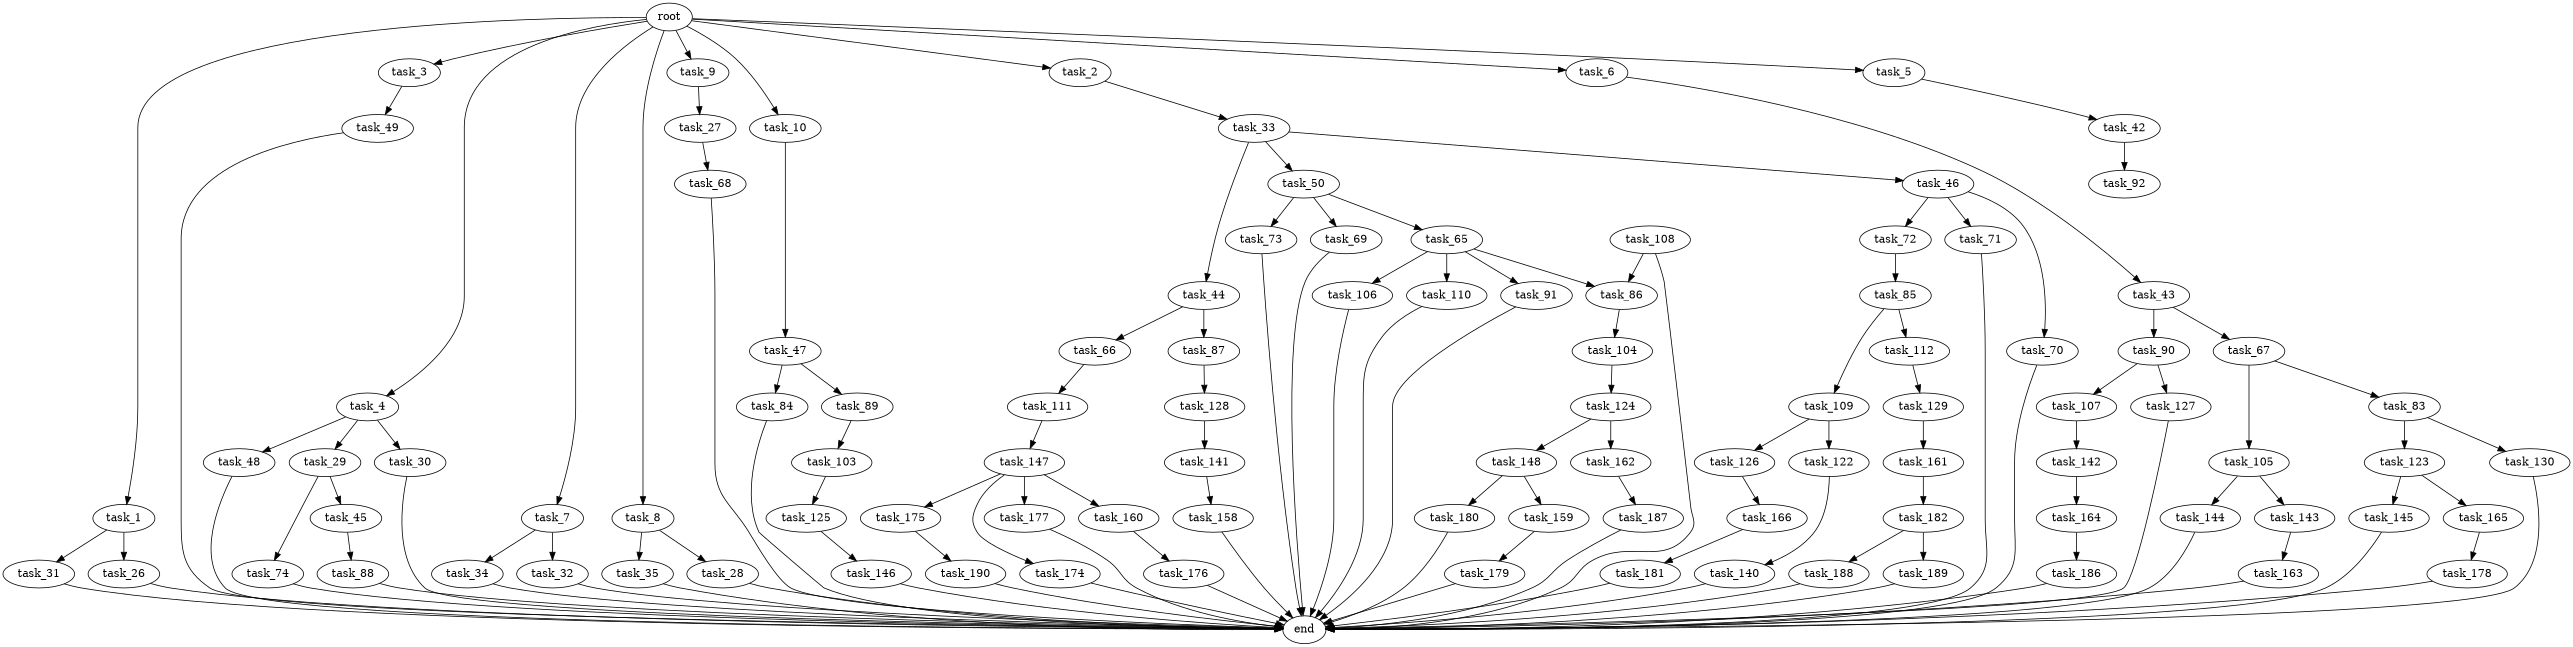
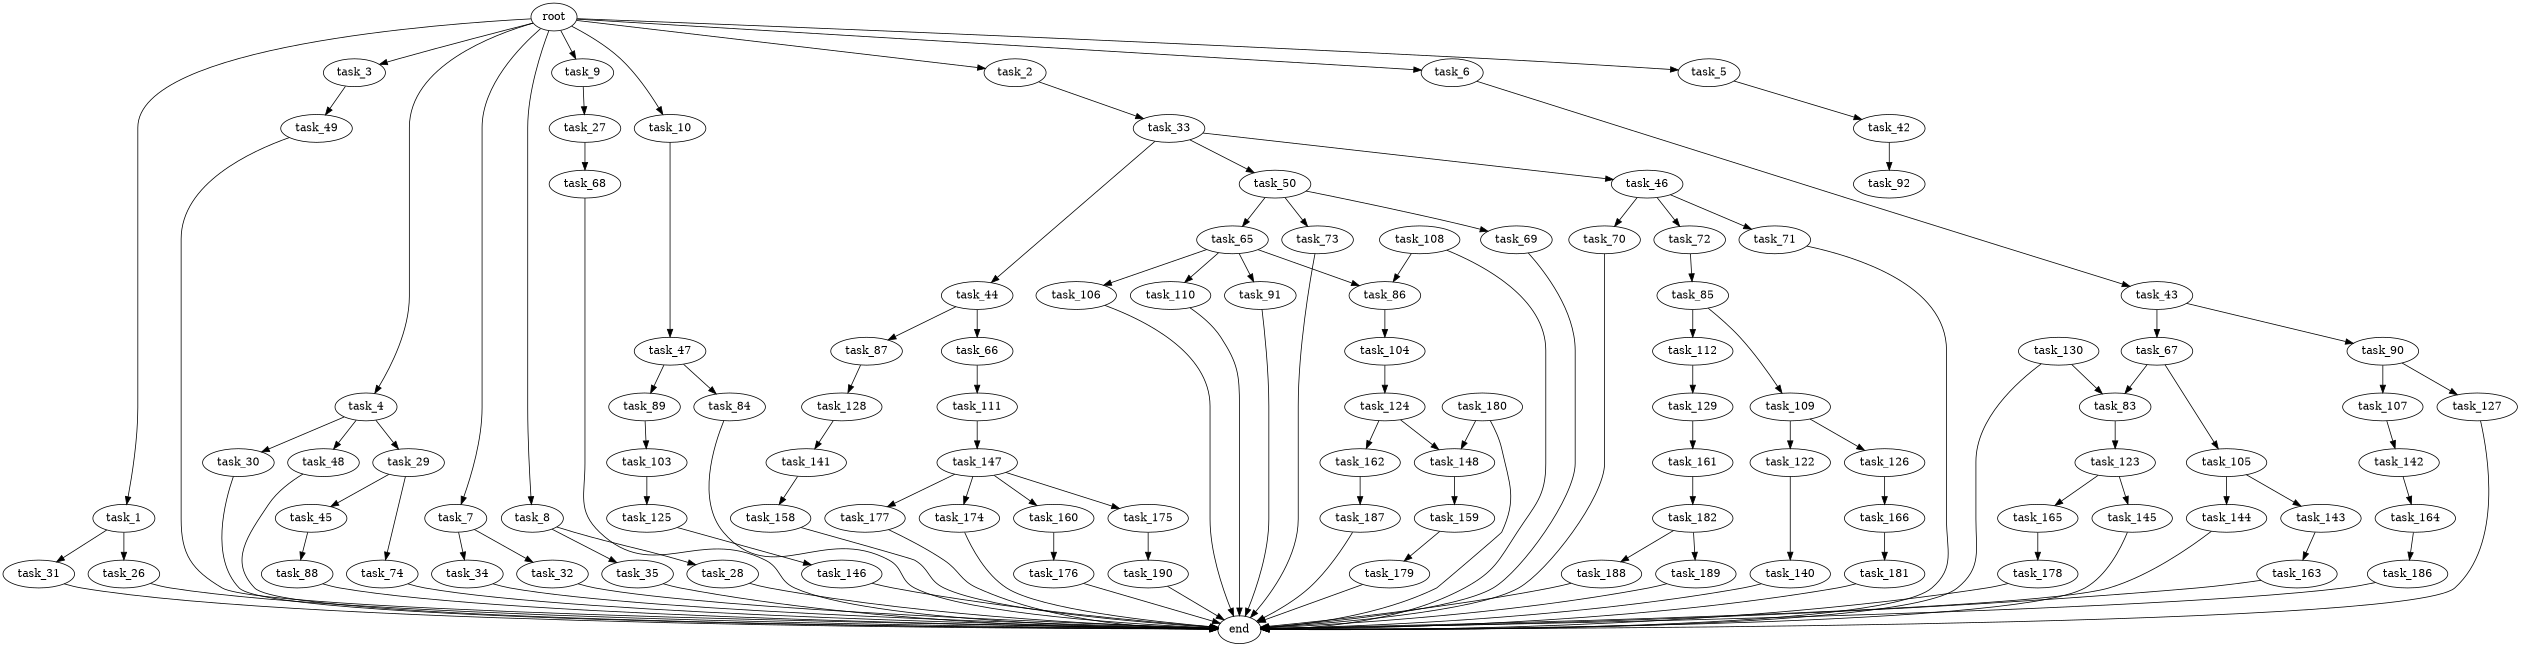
(2463, 433) -> (2084, 376)
(1489, 488) -> (1470, 431)
